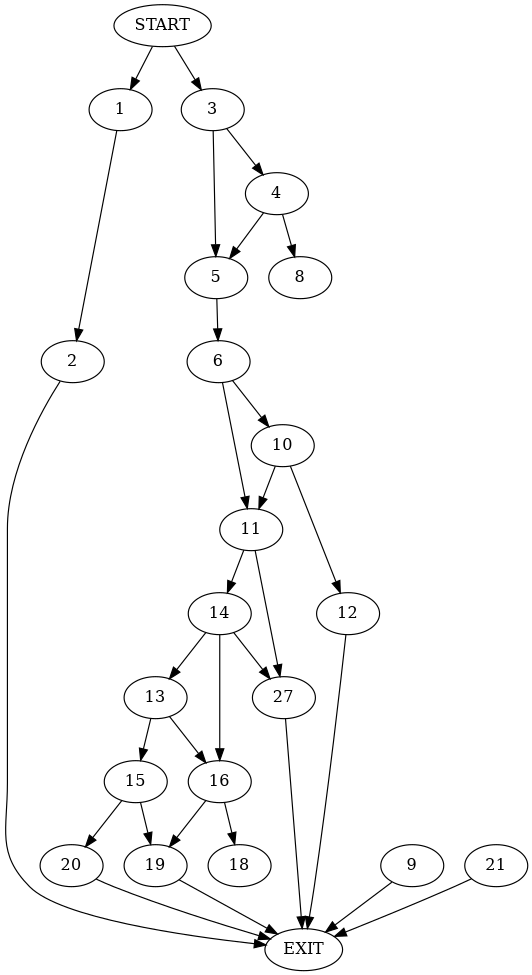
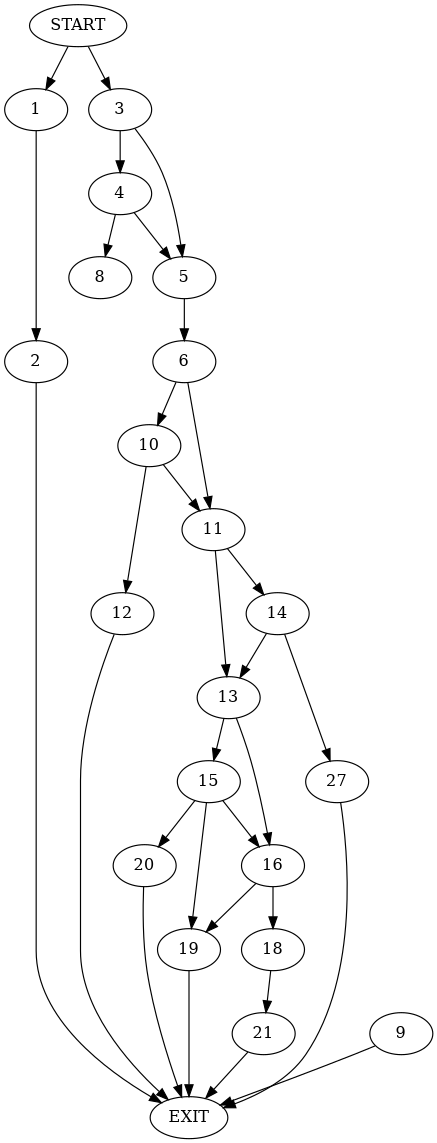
(266, 608) -> (221, 608)
(220, 692) -> (237, 819)
none -> (269, 986)
